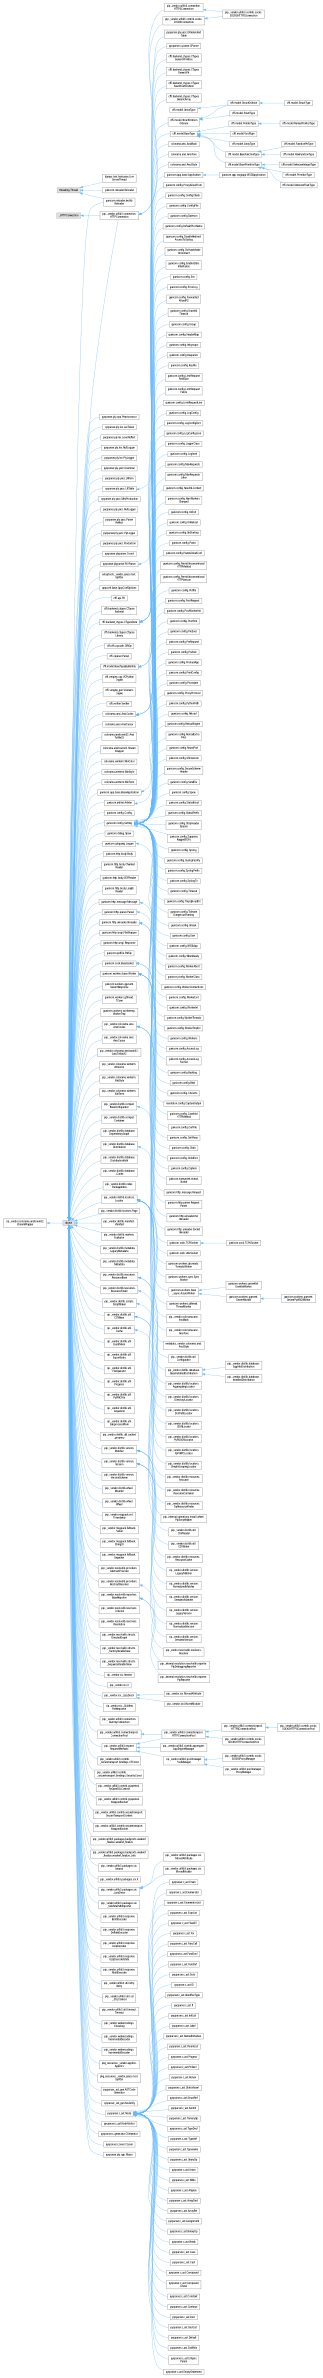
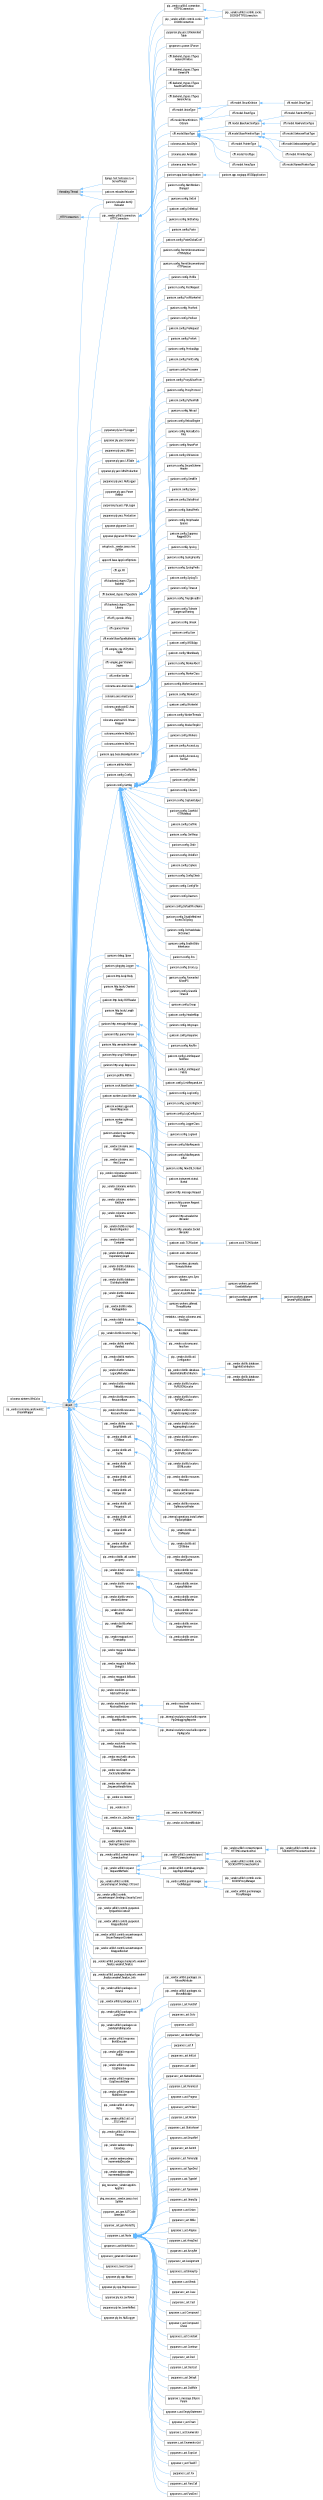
(153, 497) -> (153, 586)
(74, 985) -> (54, 1403)
(184, 1104) -> (184, 801)
(119, 1931) -> (119, 2054)
(184, 2360) -> (184, 2400)
